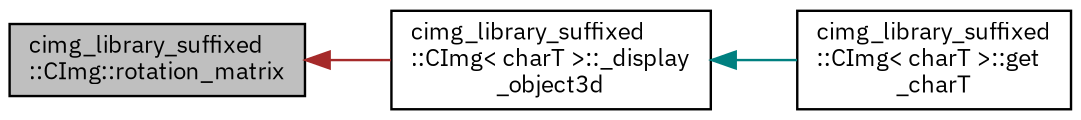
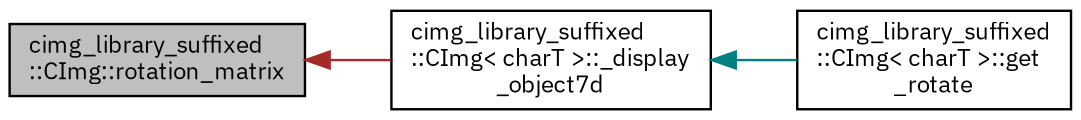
(551, 60) -> (551, 60)
(934, 60) -> (934, 60)
